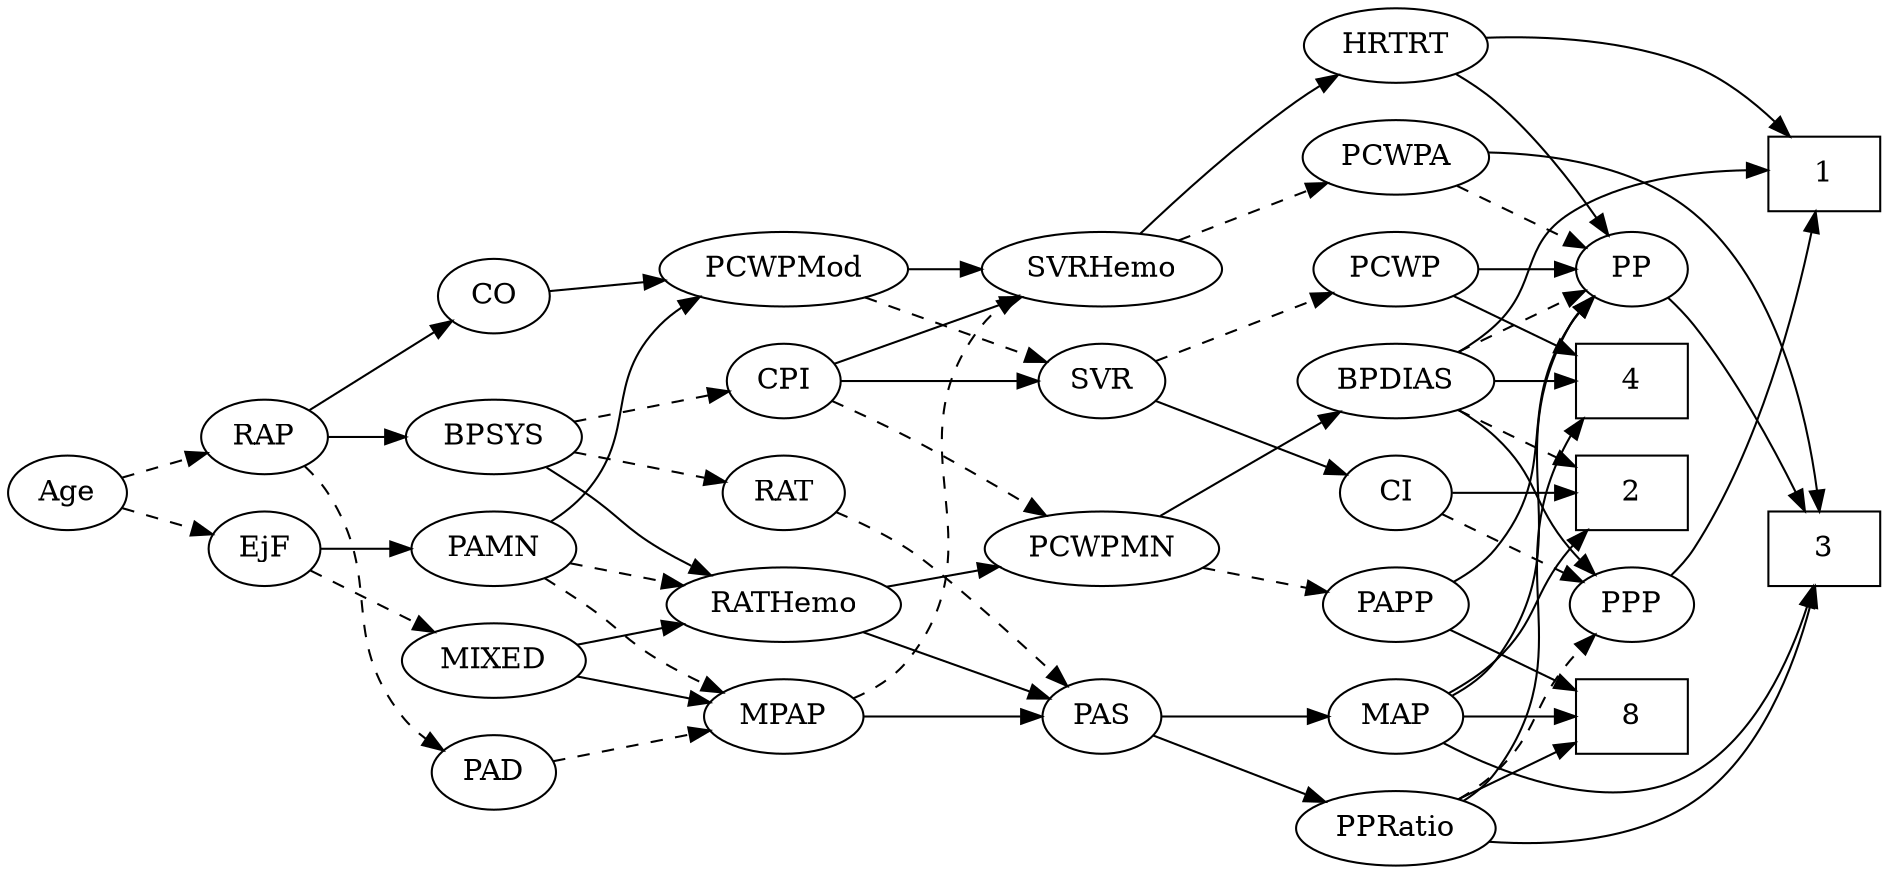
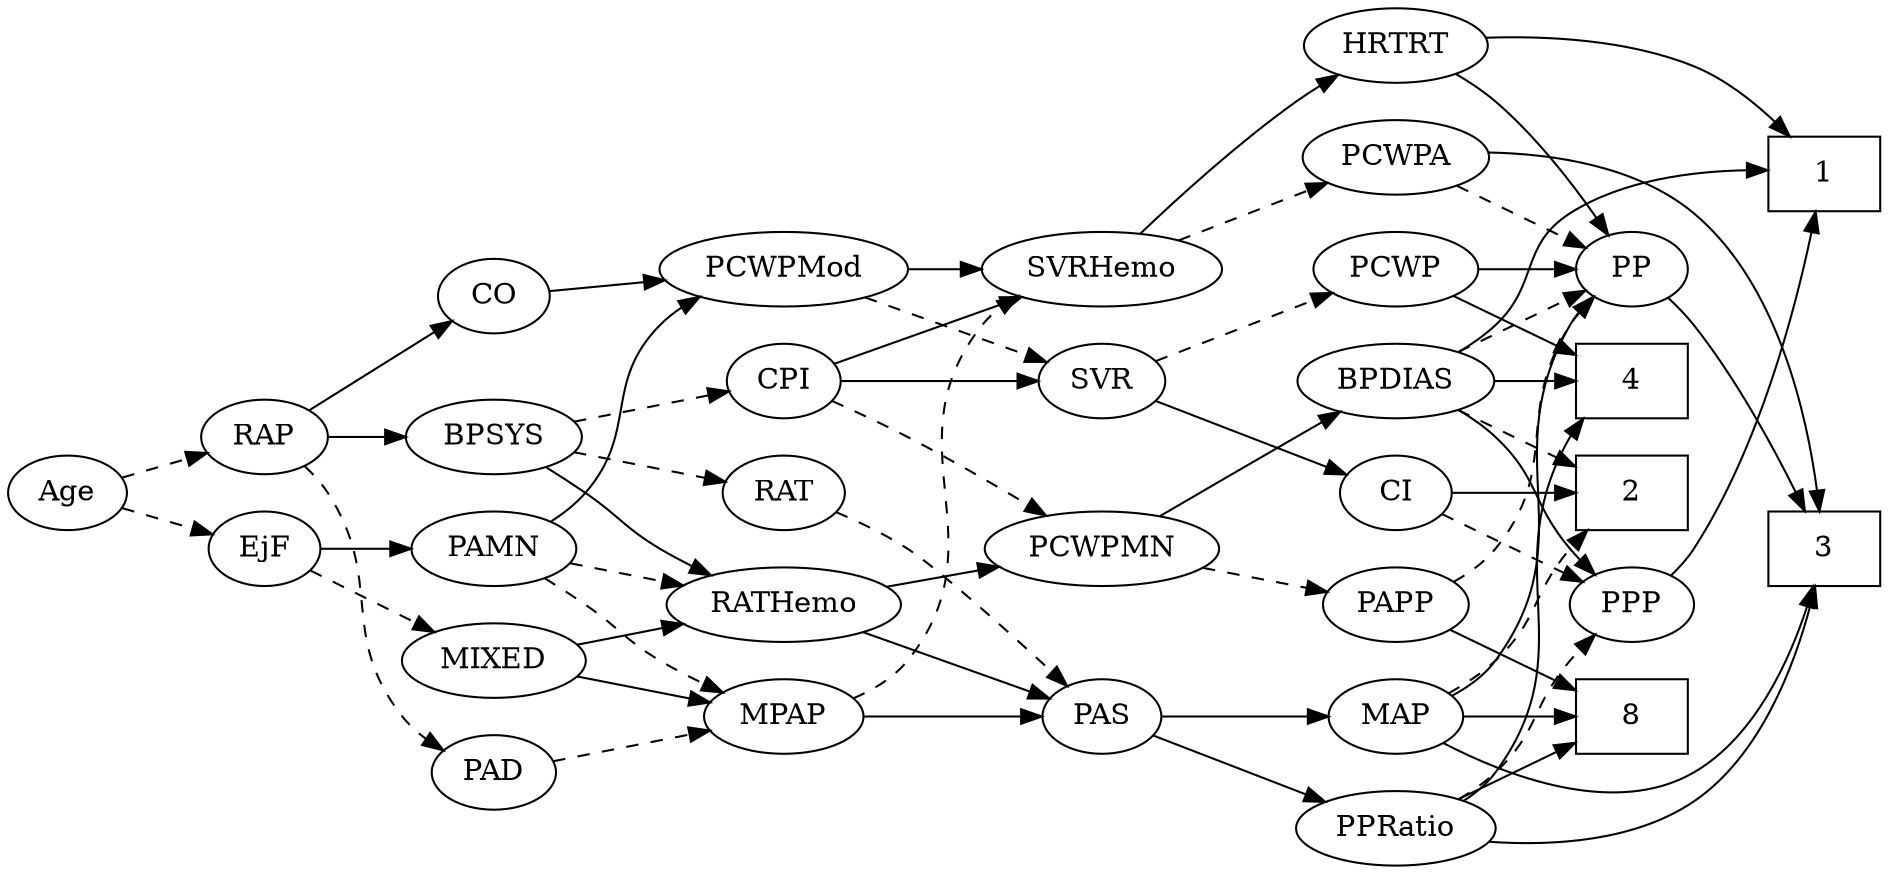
(1520, 509) -> (1520, 509)
(1522, 629) -> (1522, 629)
